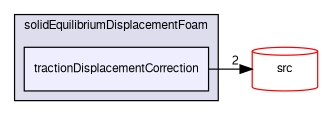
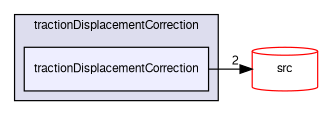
(116, 26) -> (116, 26)
